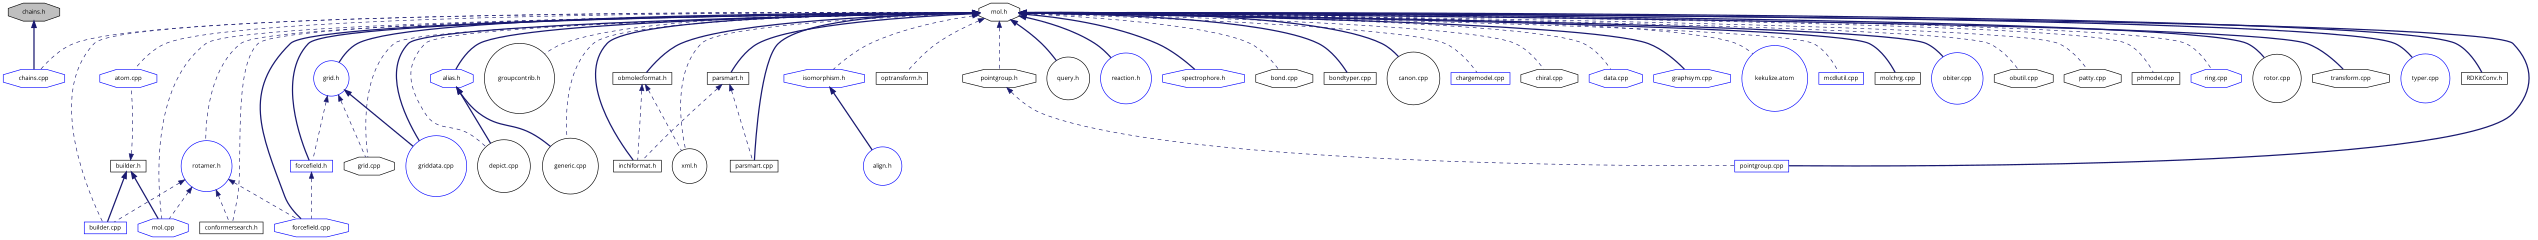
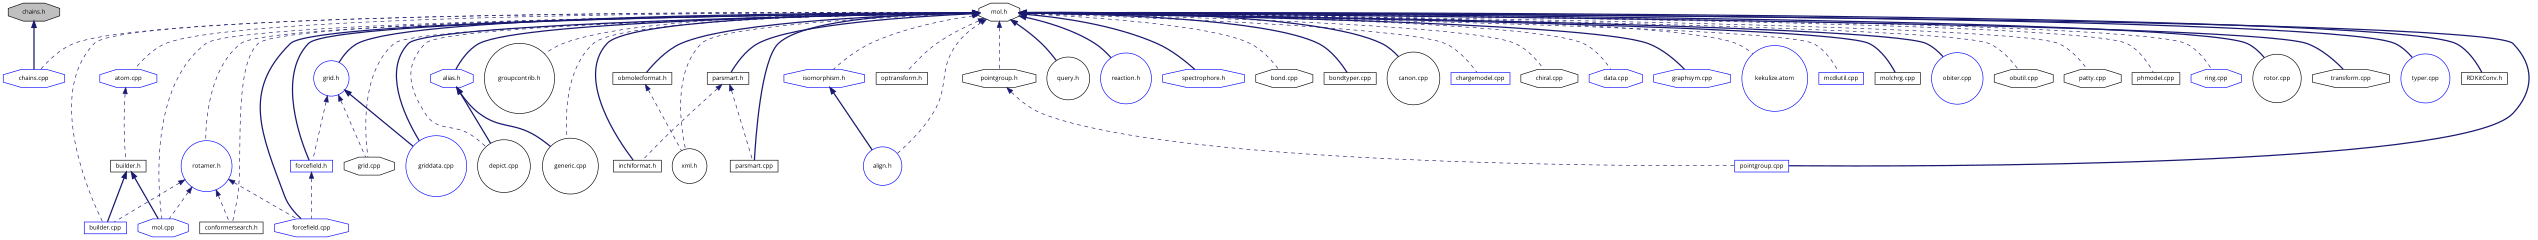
none -> (942, 89)
(133, 121) -> (124, 127)
(640, 125) -> none
